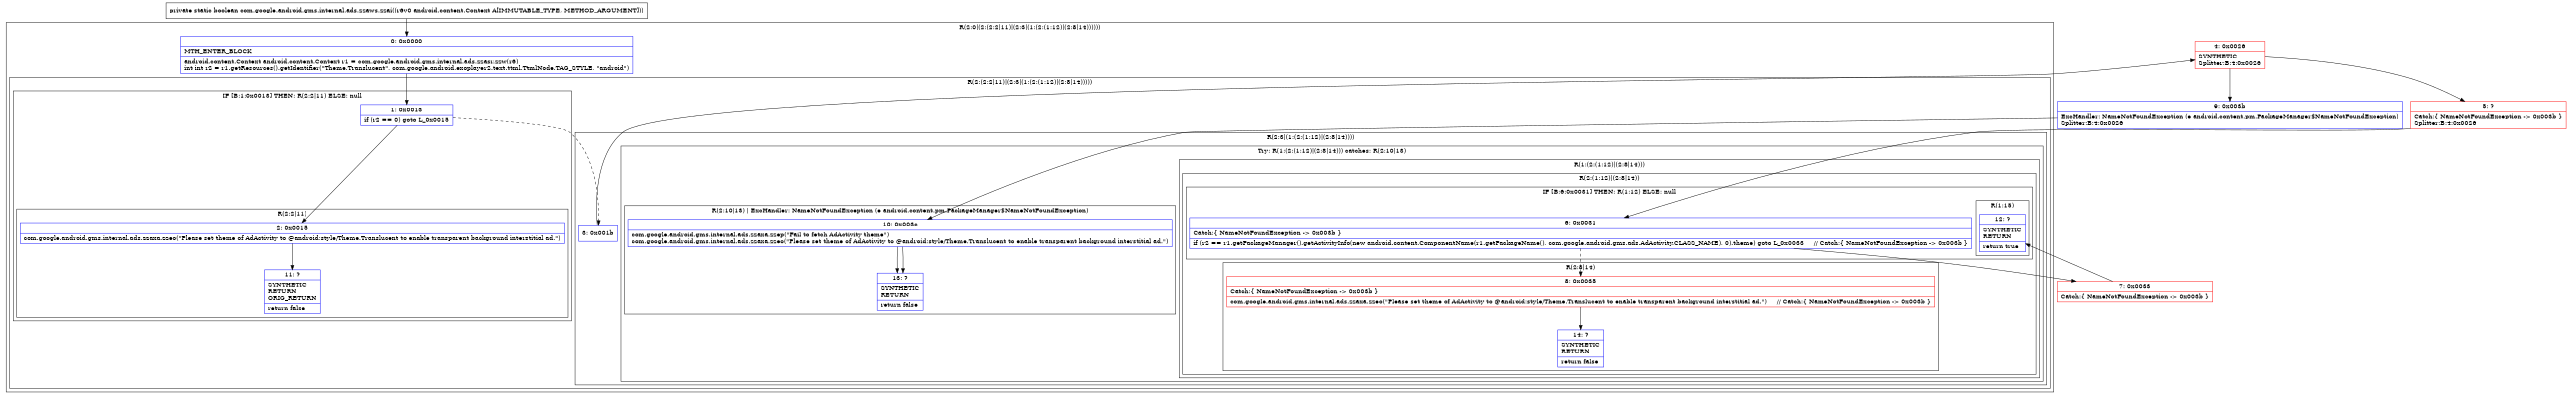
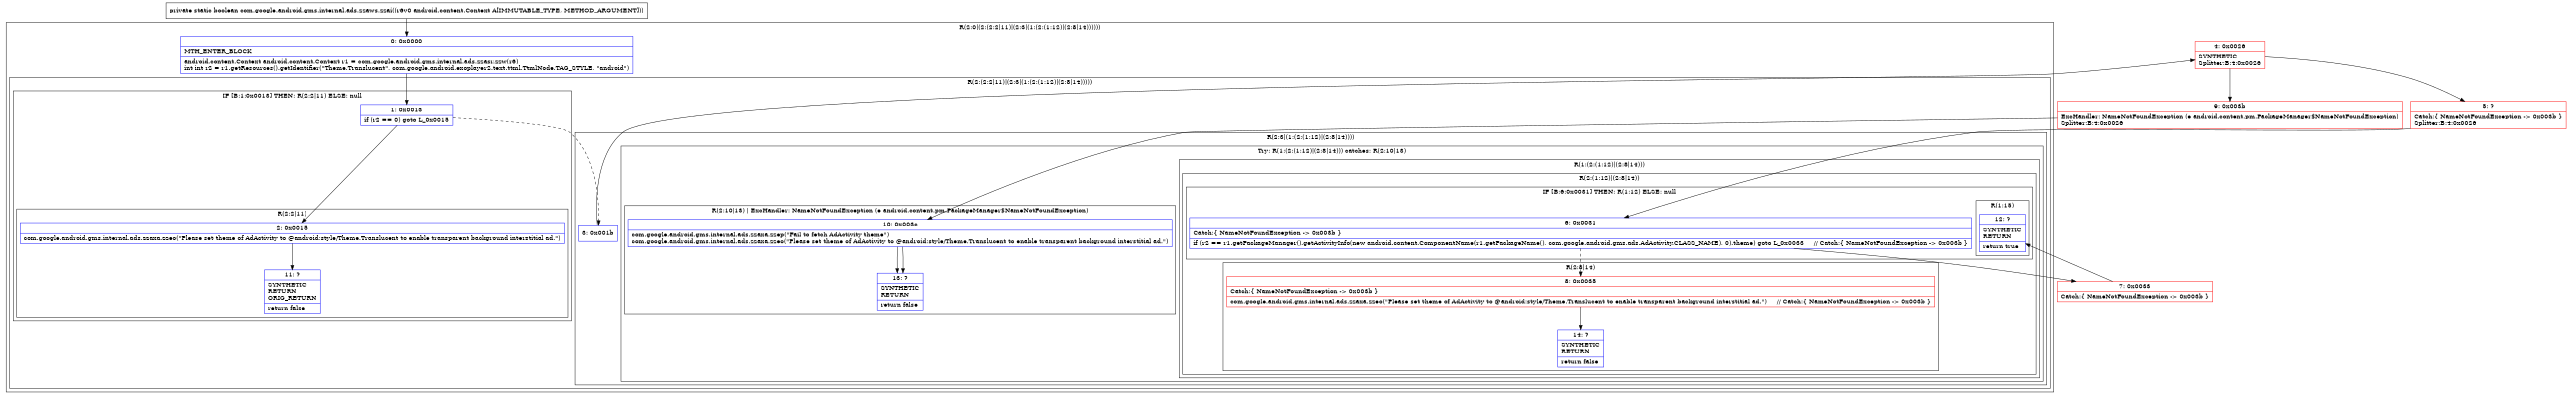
(2230, 115) -> (2230, 115)
